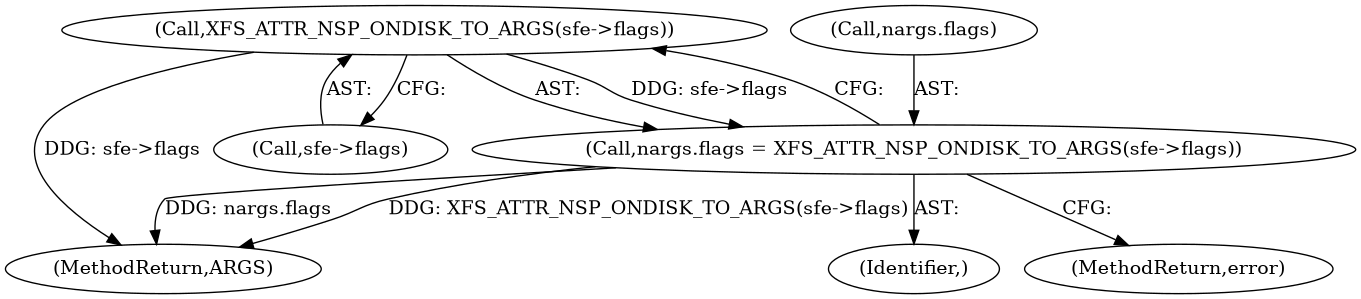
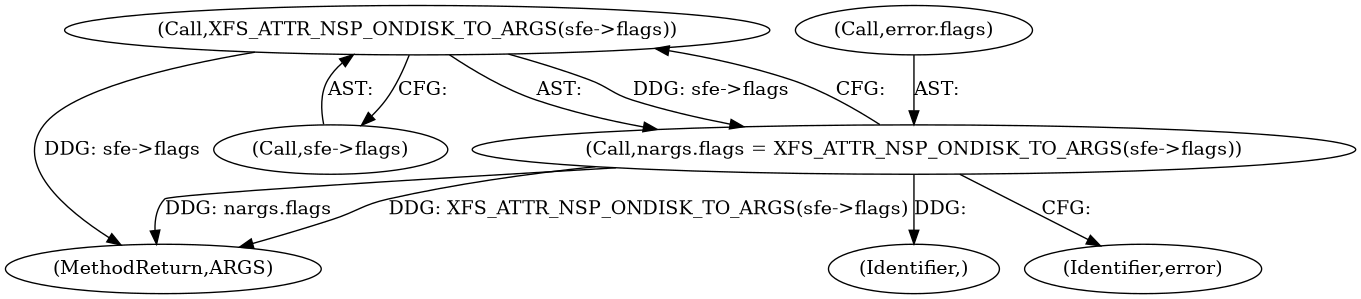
(914, 30) -> (914, 30)
(940, 209) -> (943, 209)
(1179, 269) -> (1143, 269)
